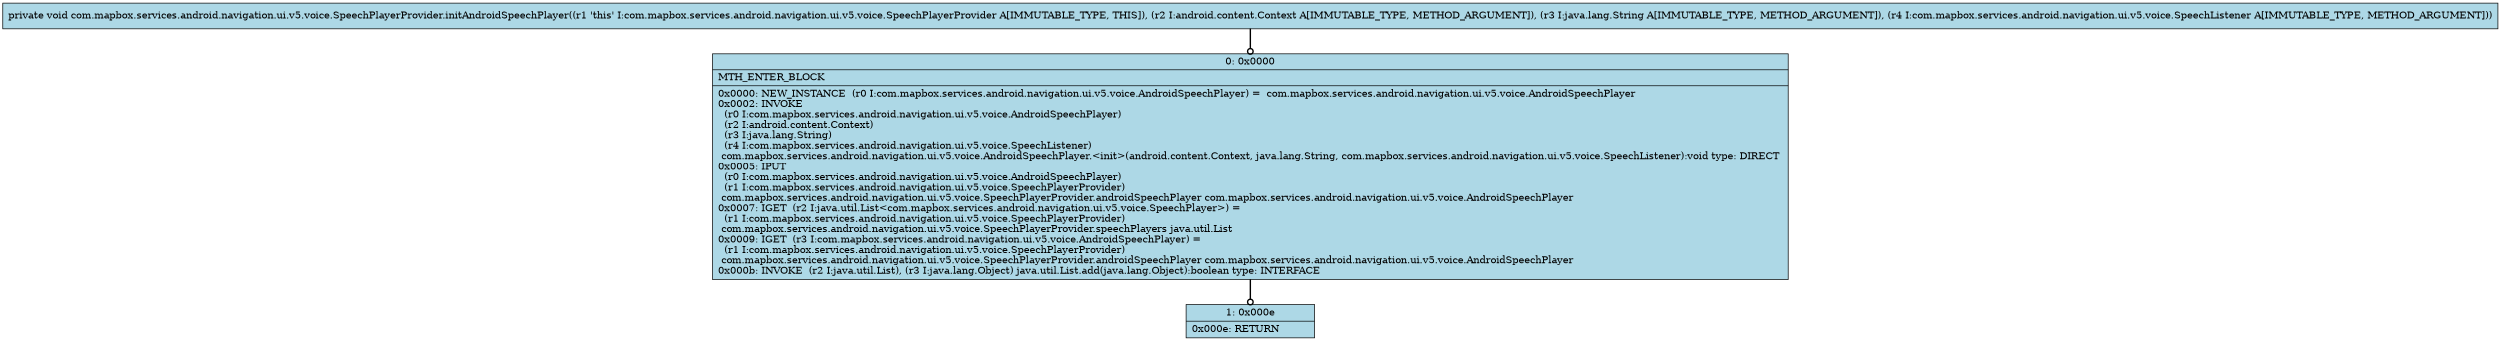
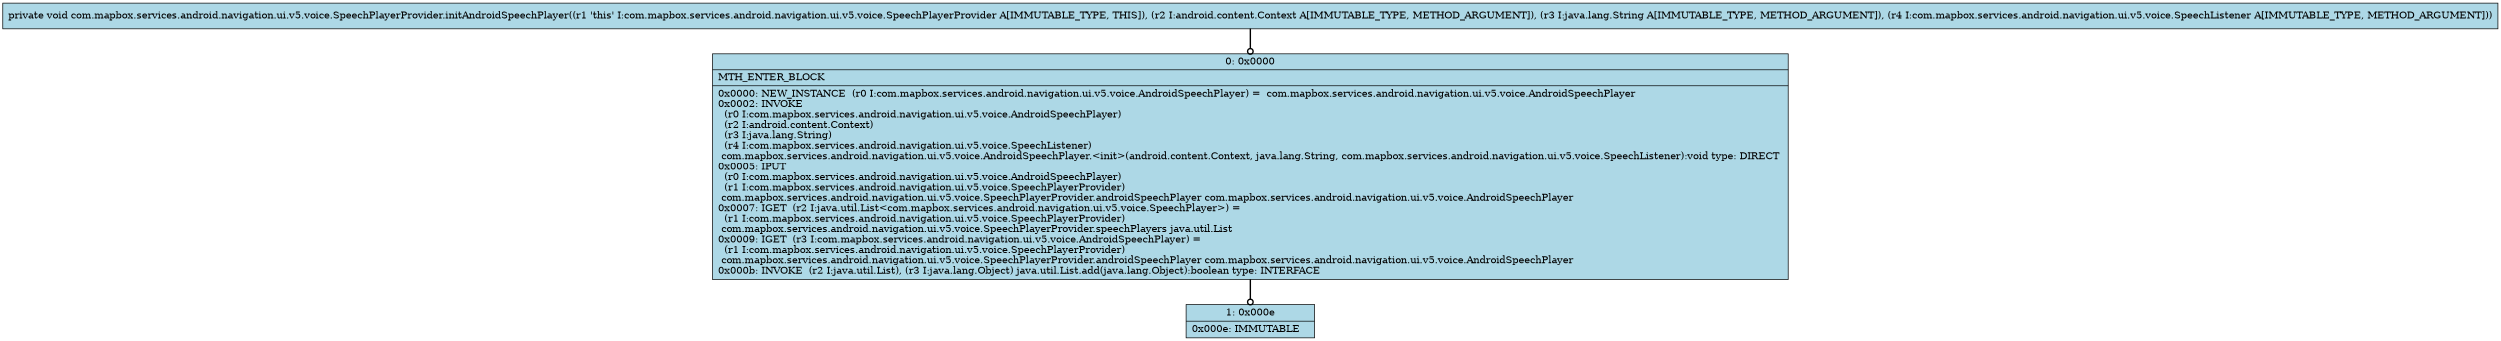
(1240, 329) -> (1250, 329)
